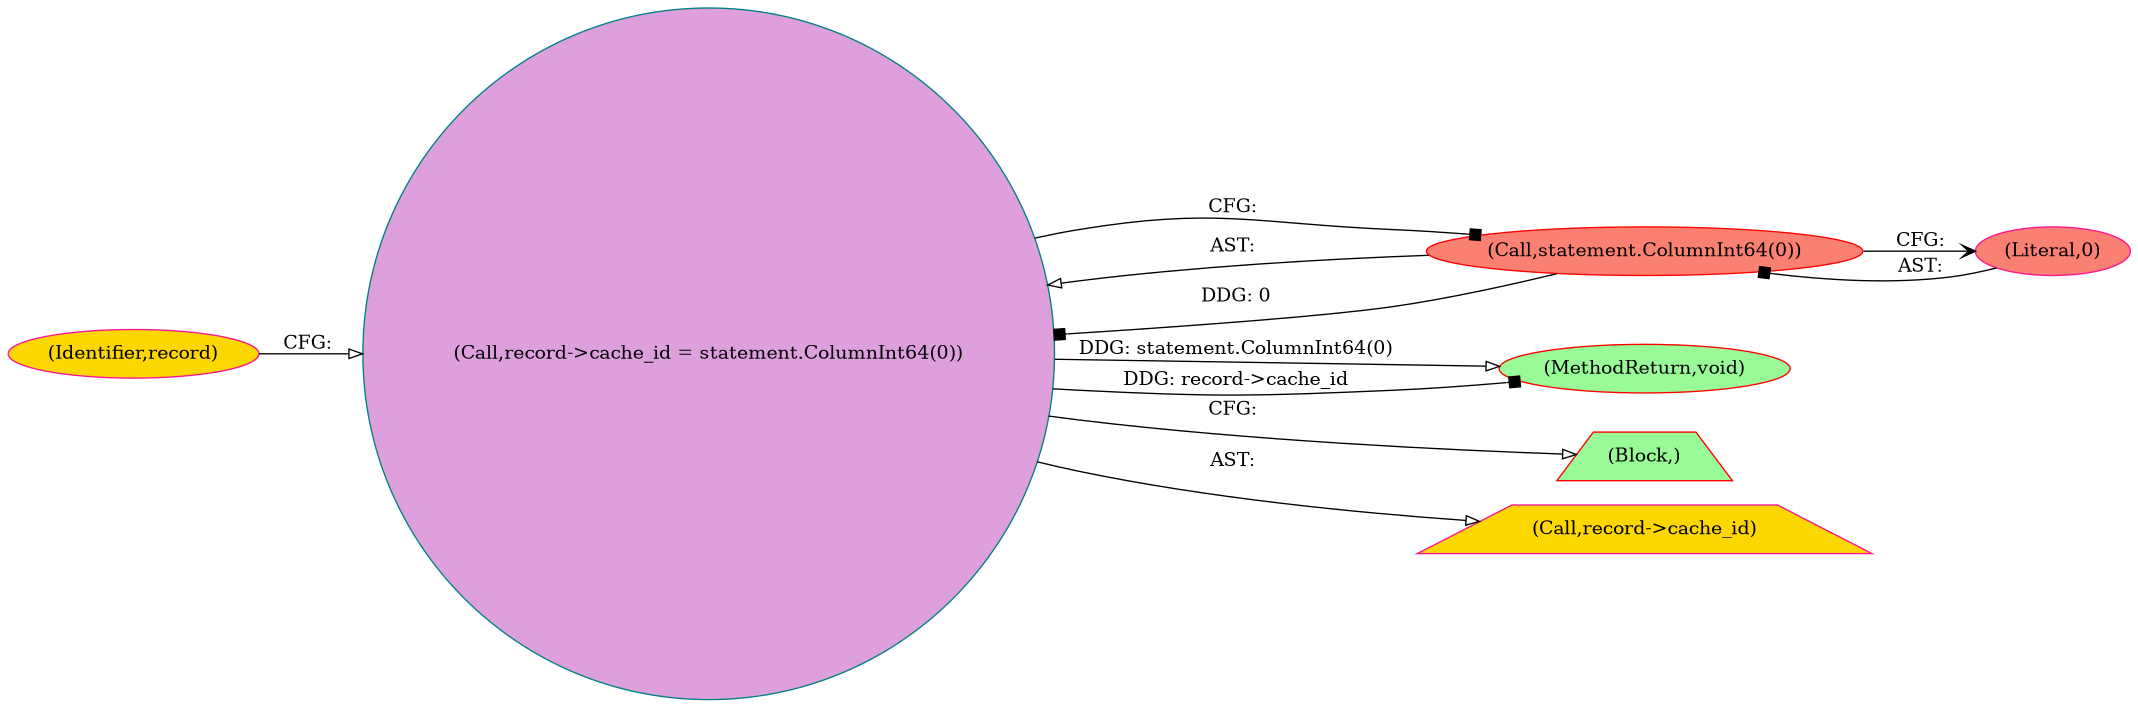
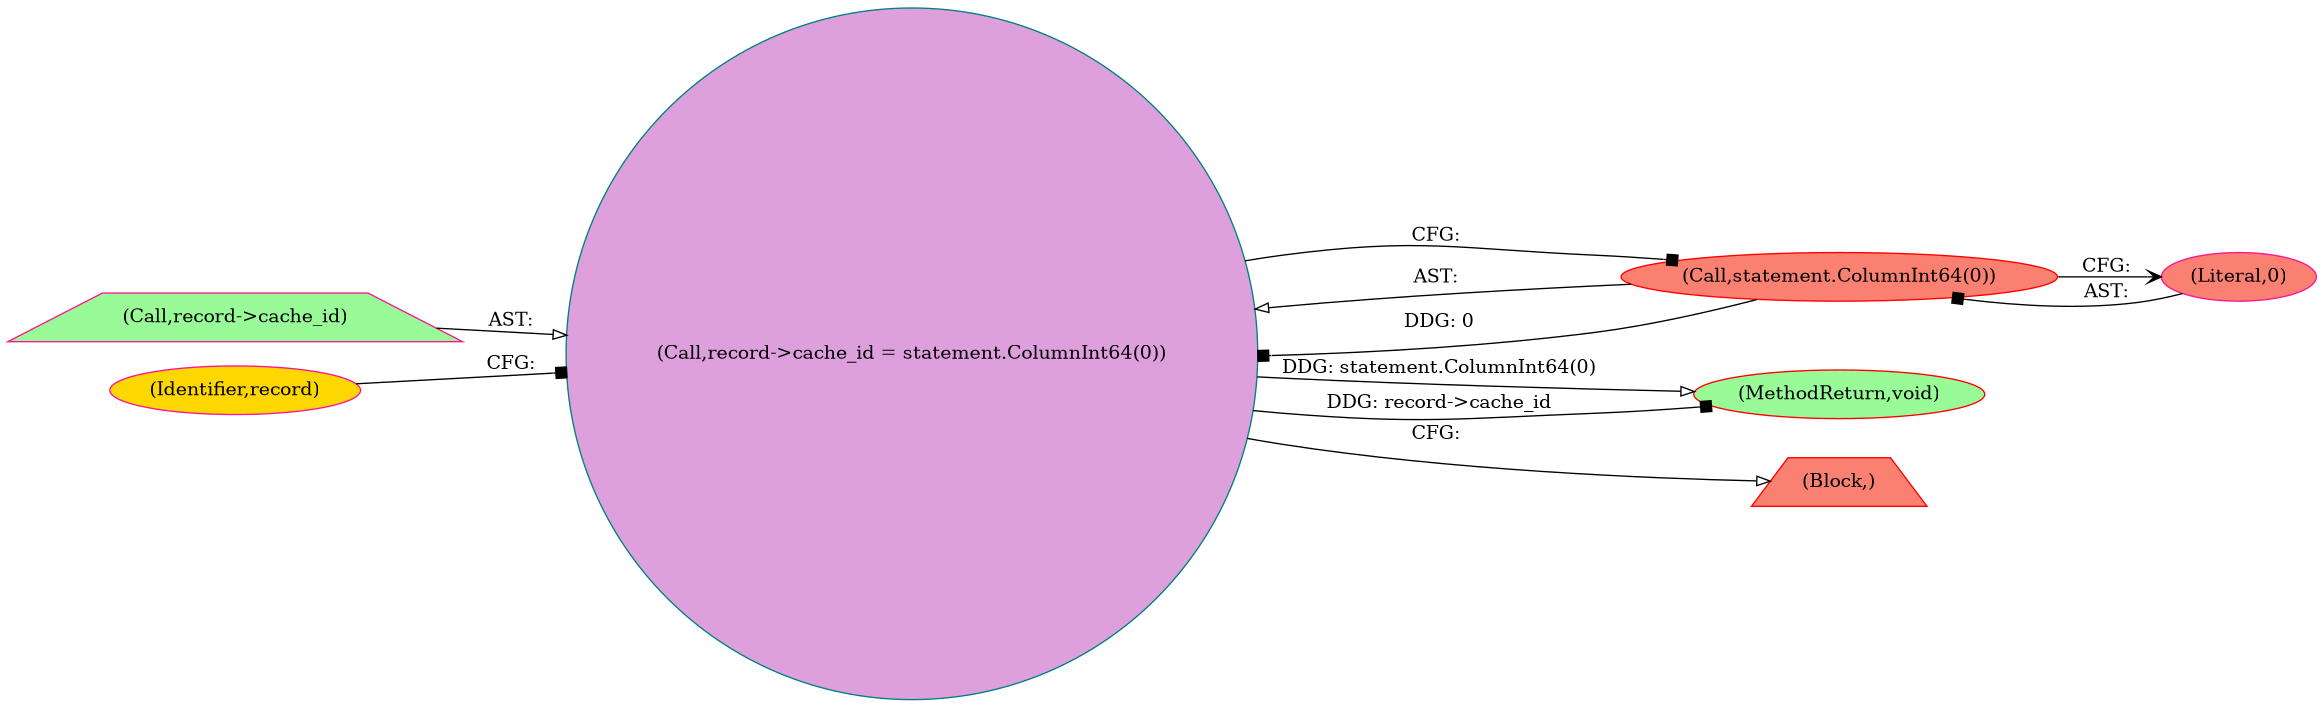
(304, 354) -> (455, 378)
(1645, 456) -> (1839, 482)
(1250, 499) -> (495, 331)
(1645, 529) -> (235, 317)
